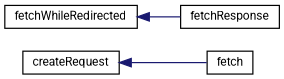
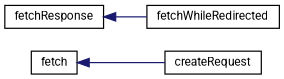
(165, 17) -> (131, 17)
(169, 63) -> (127, 63)
